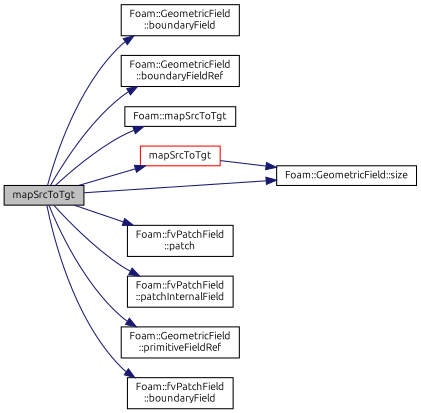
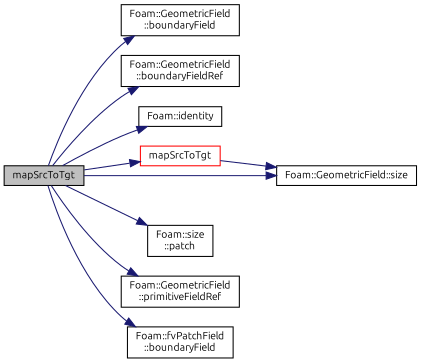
(180, 117) -> (180, 117)
(180, 241) -> (180, 241)
(180, 292) -> none
